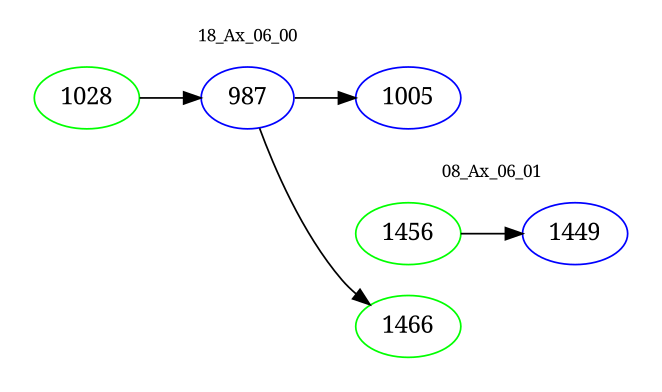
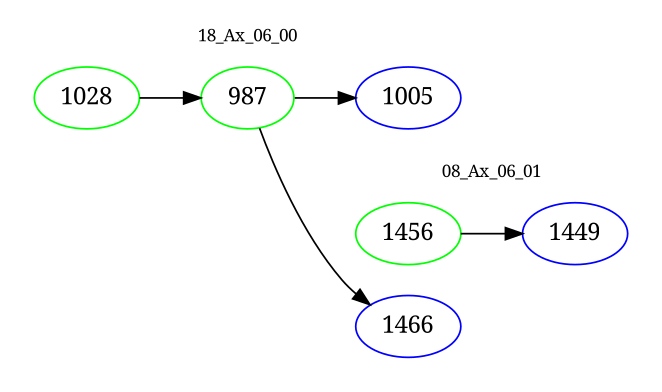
(248, 98) -> (248, 98)
(408, 326) -> (408, 326)
